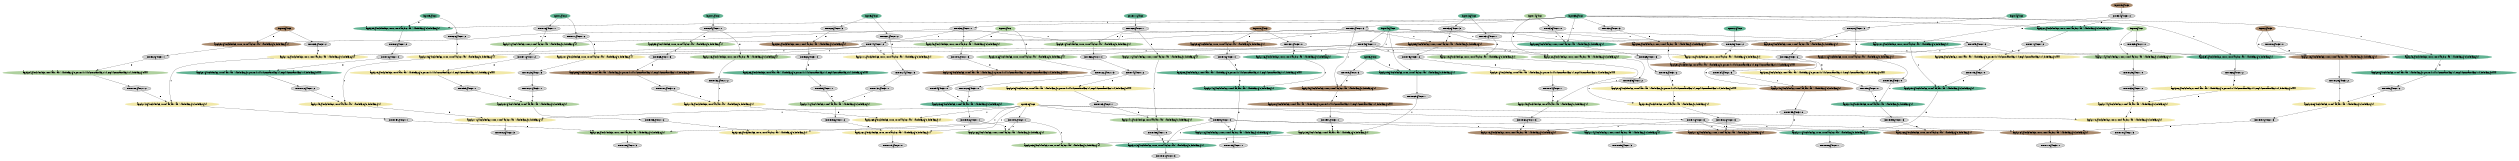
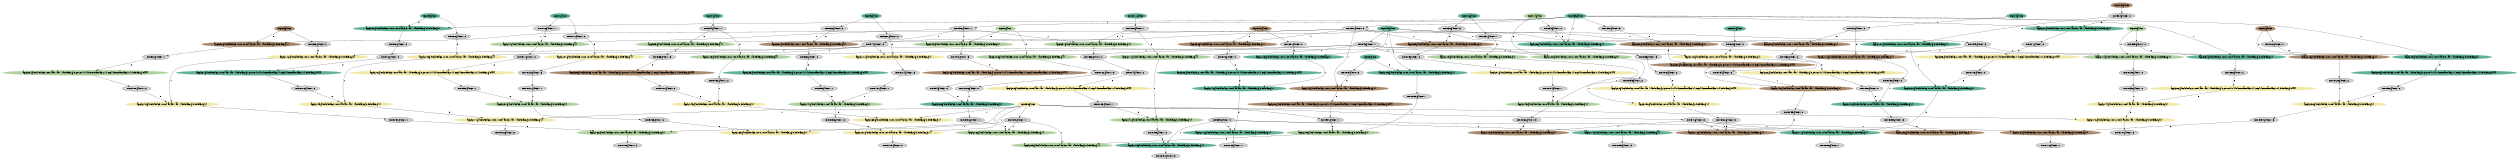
(1124, 115) -> (1179, 107)
